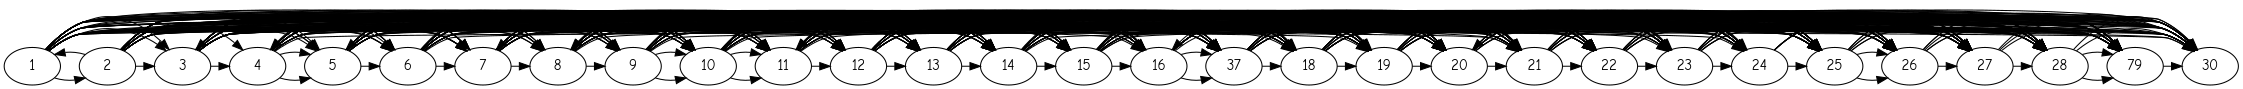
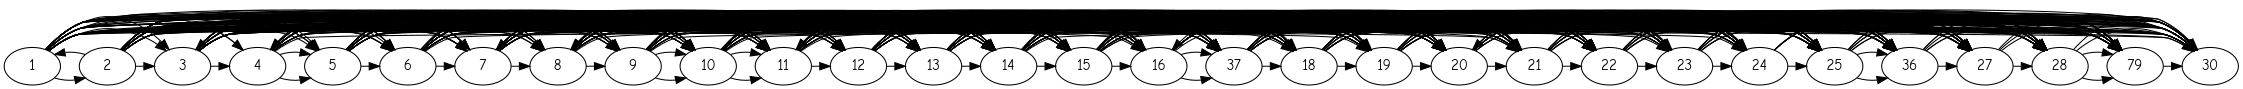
(1164, 11) -> none
none -> (440, 13)
none -> (139, 15)
(1910, 66) -> (1910, 66)
